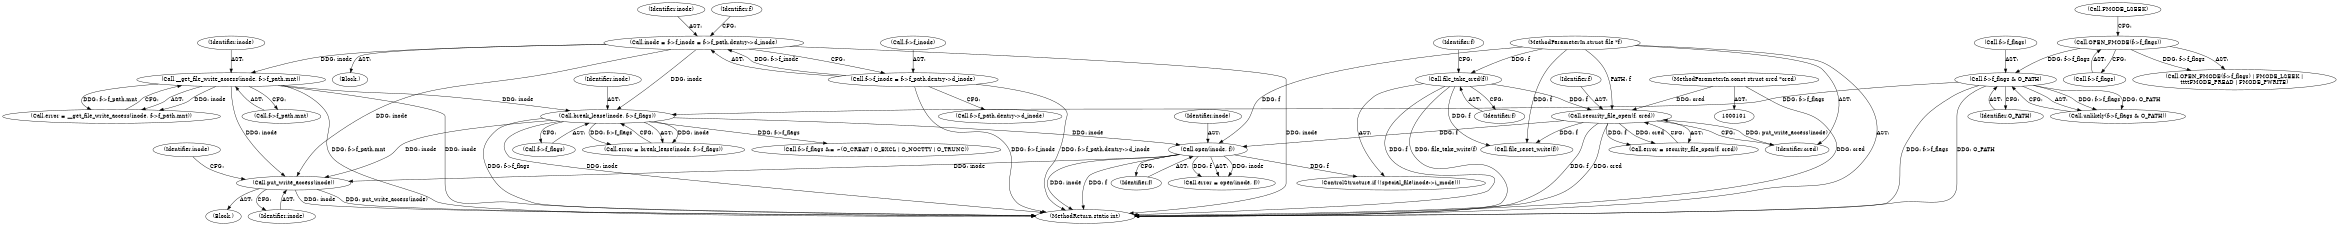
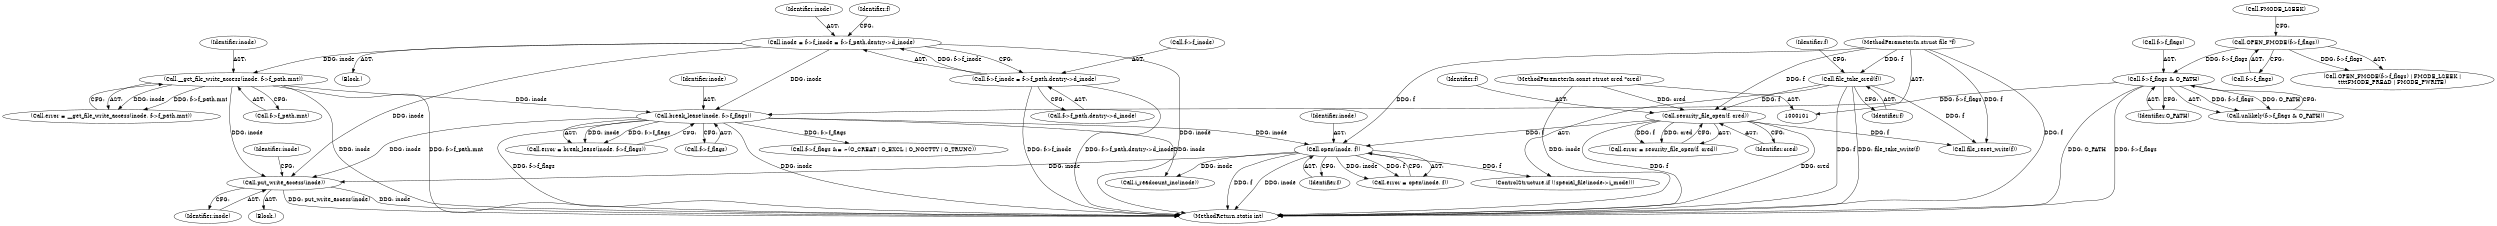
(1771, 56) -> (1888, 106)
(1621, 80) -> (1796, 80)
none -> (1068, 98)
(1787, 133) -> (1753, 133)
(1884, 133) -> (2054, 133)
(1851, 150) -> (1565, 150)
none -> (1399, 160)
none -> (1160, 183)
